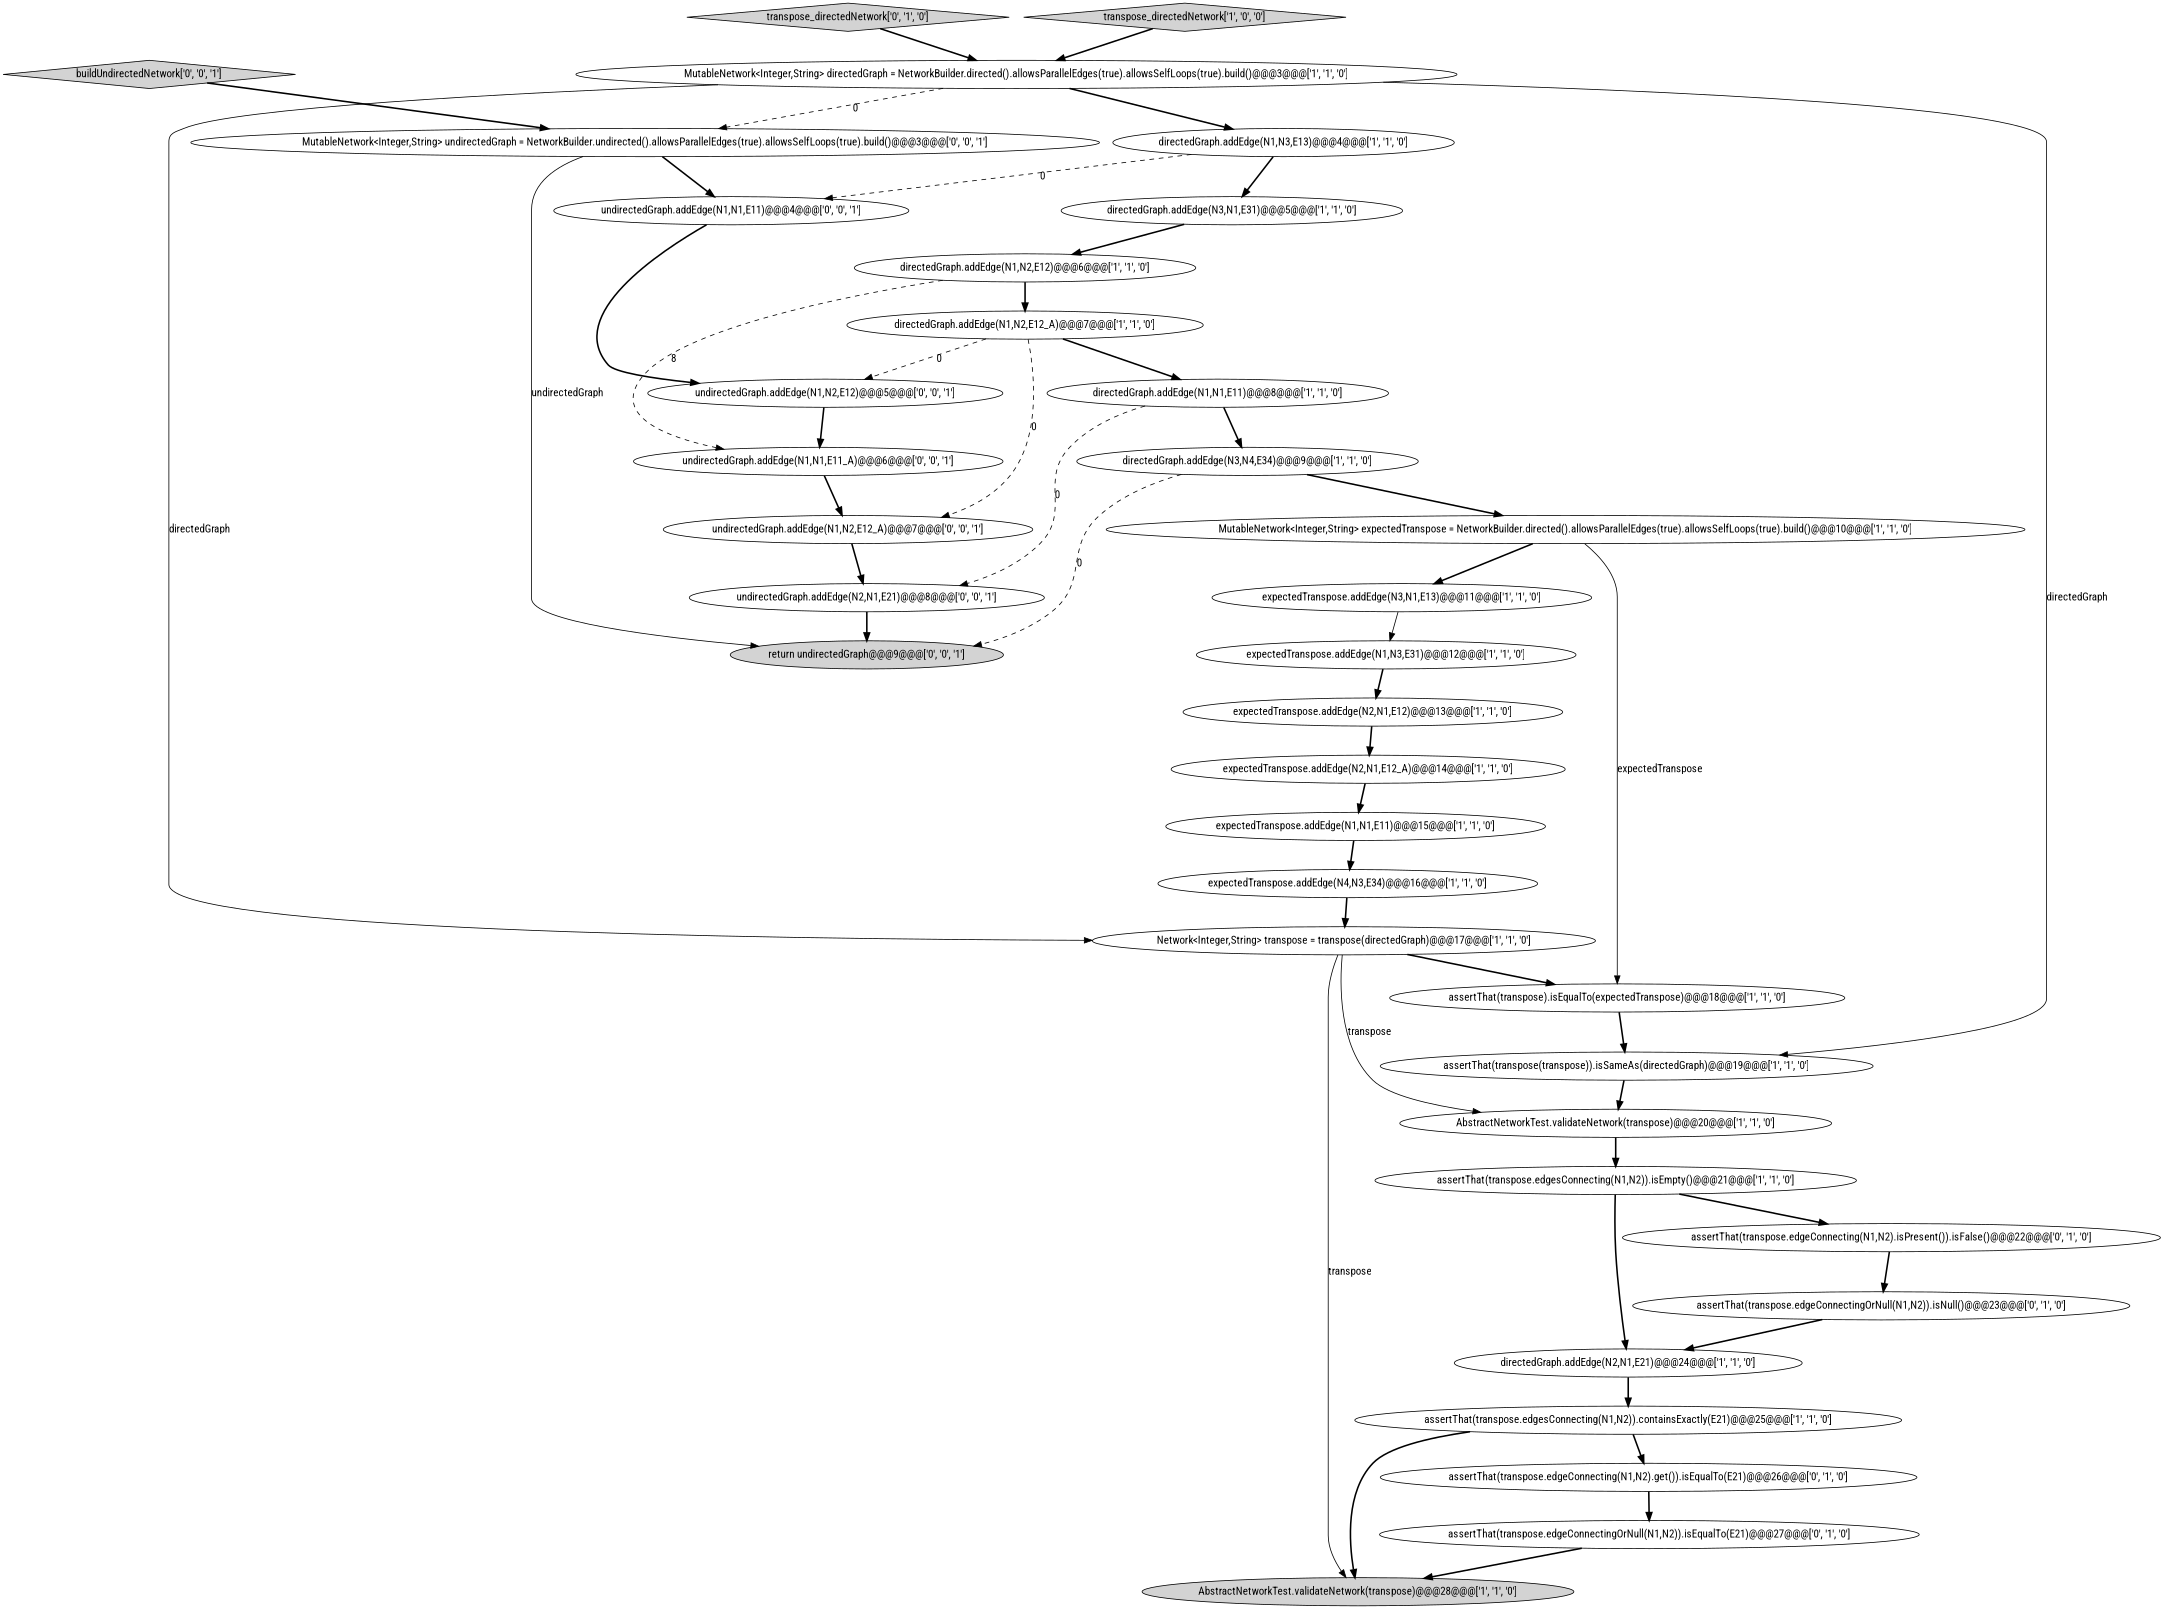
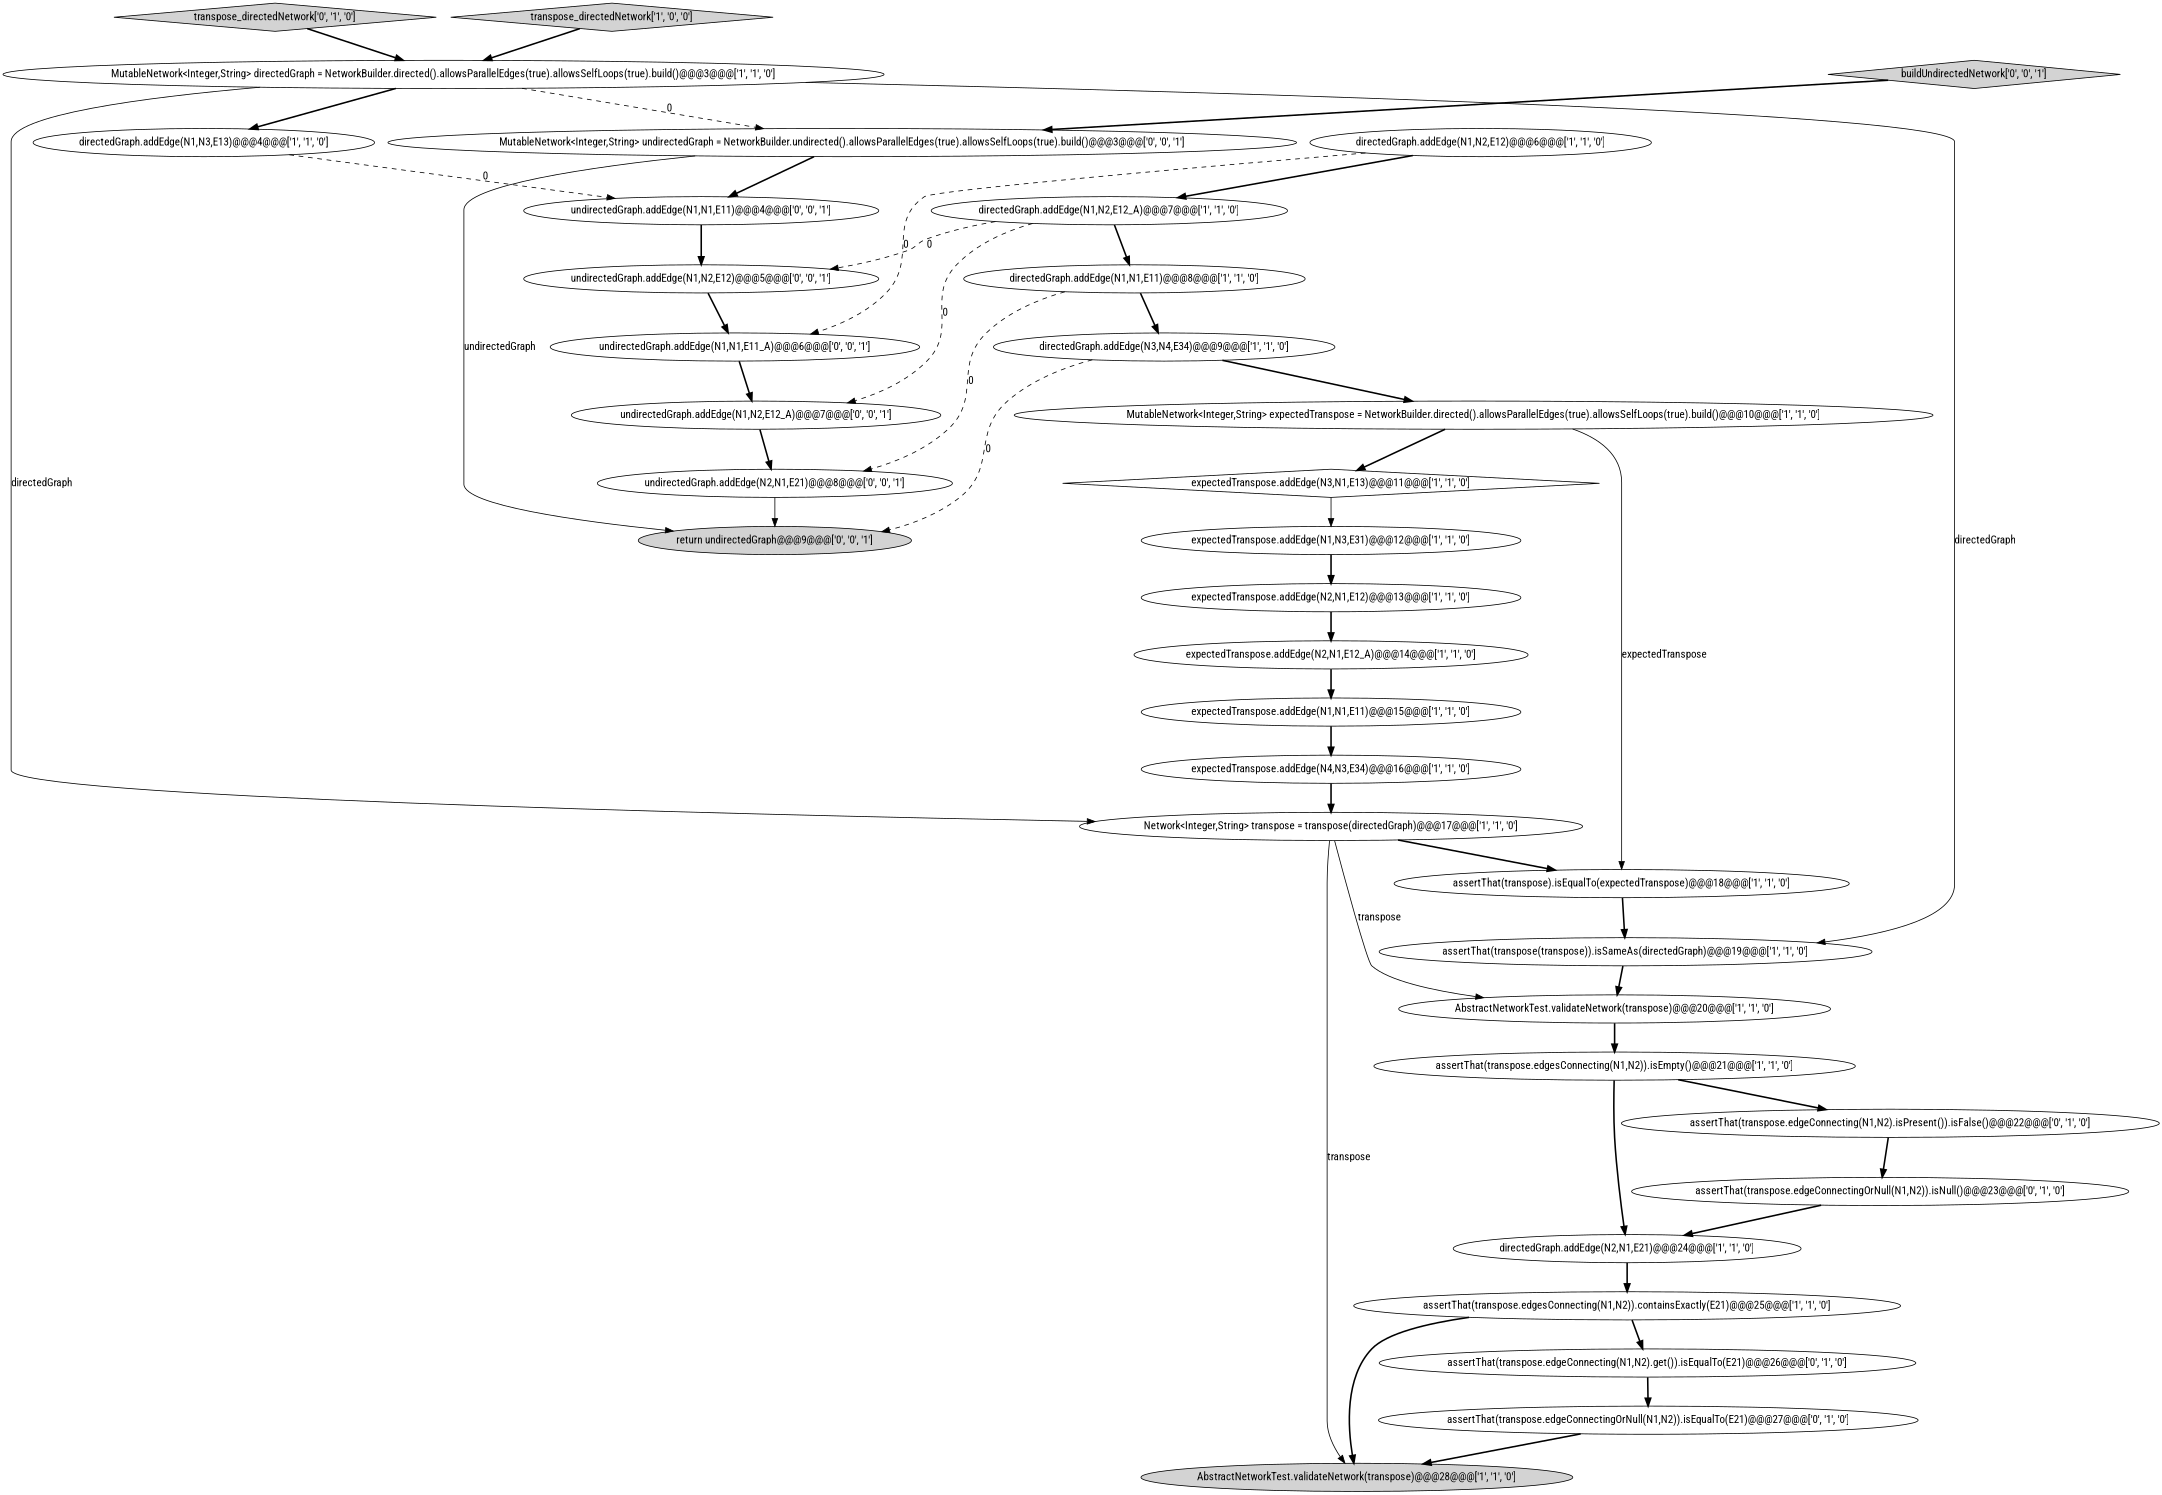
(1232, 211) -> none
(674, 359) -> (906, 245)
(1402, 598) -> (1331, 483)
(867, 622) -> (775, 508)
